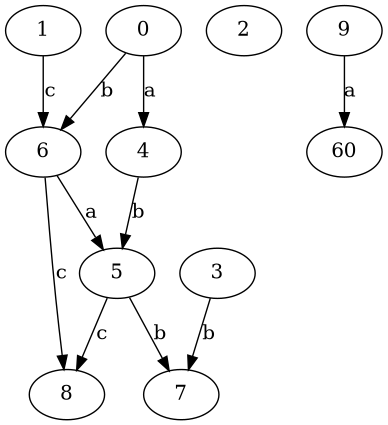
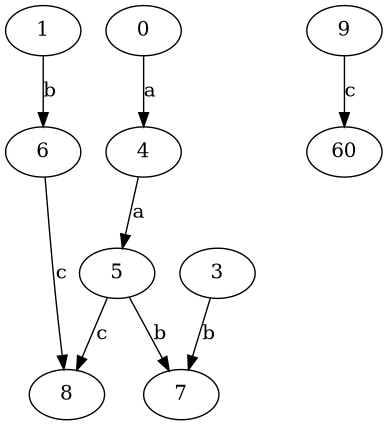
(244, 31) -> none
(98, 86) -> none
(50, 91) -> (50, 91)
(350, 91) -> (350, 91)
(76, 207) -> none
(139, 213) -> (139, 213)
